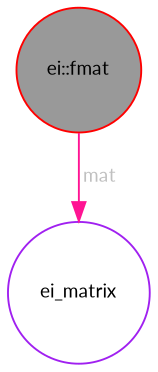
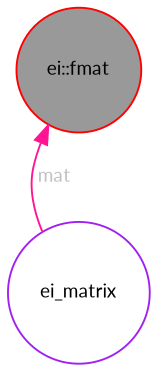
(79, 167) -> (32, 187)
